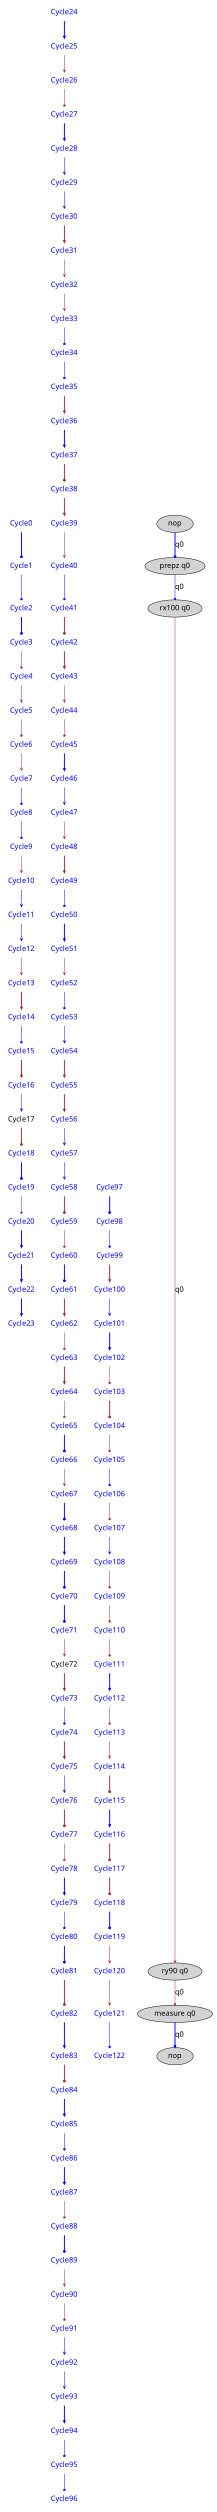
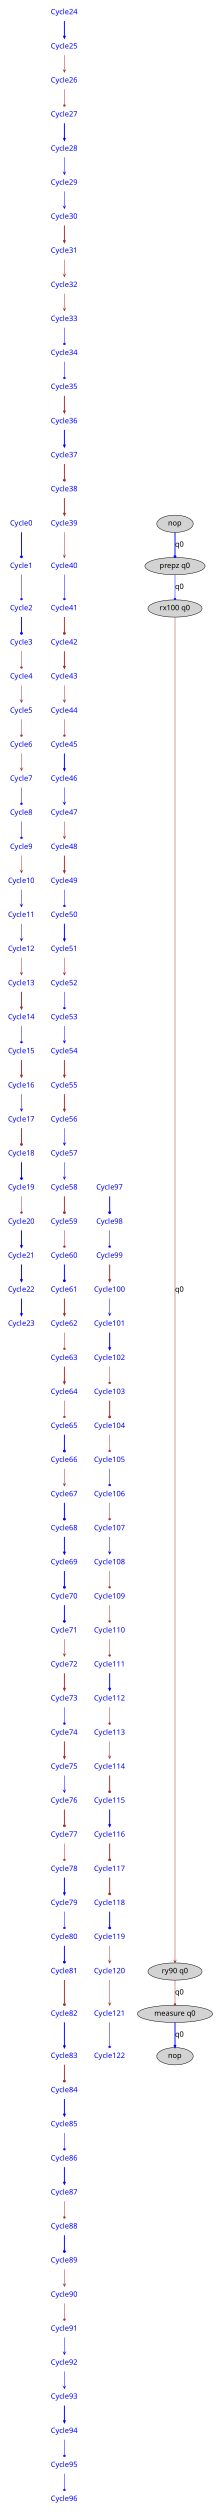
(21, 1120) -> (21, 1120)
(64, 1665) -> (64, 1665)
